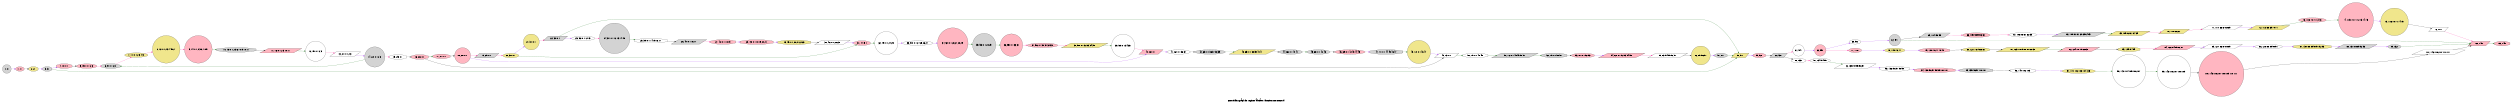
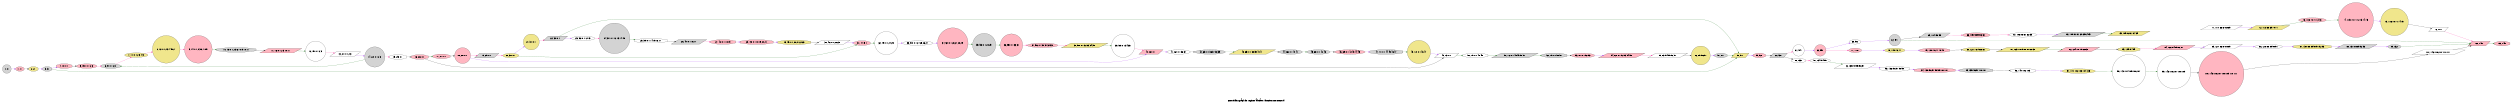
(2174, 31) -> none
